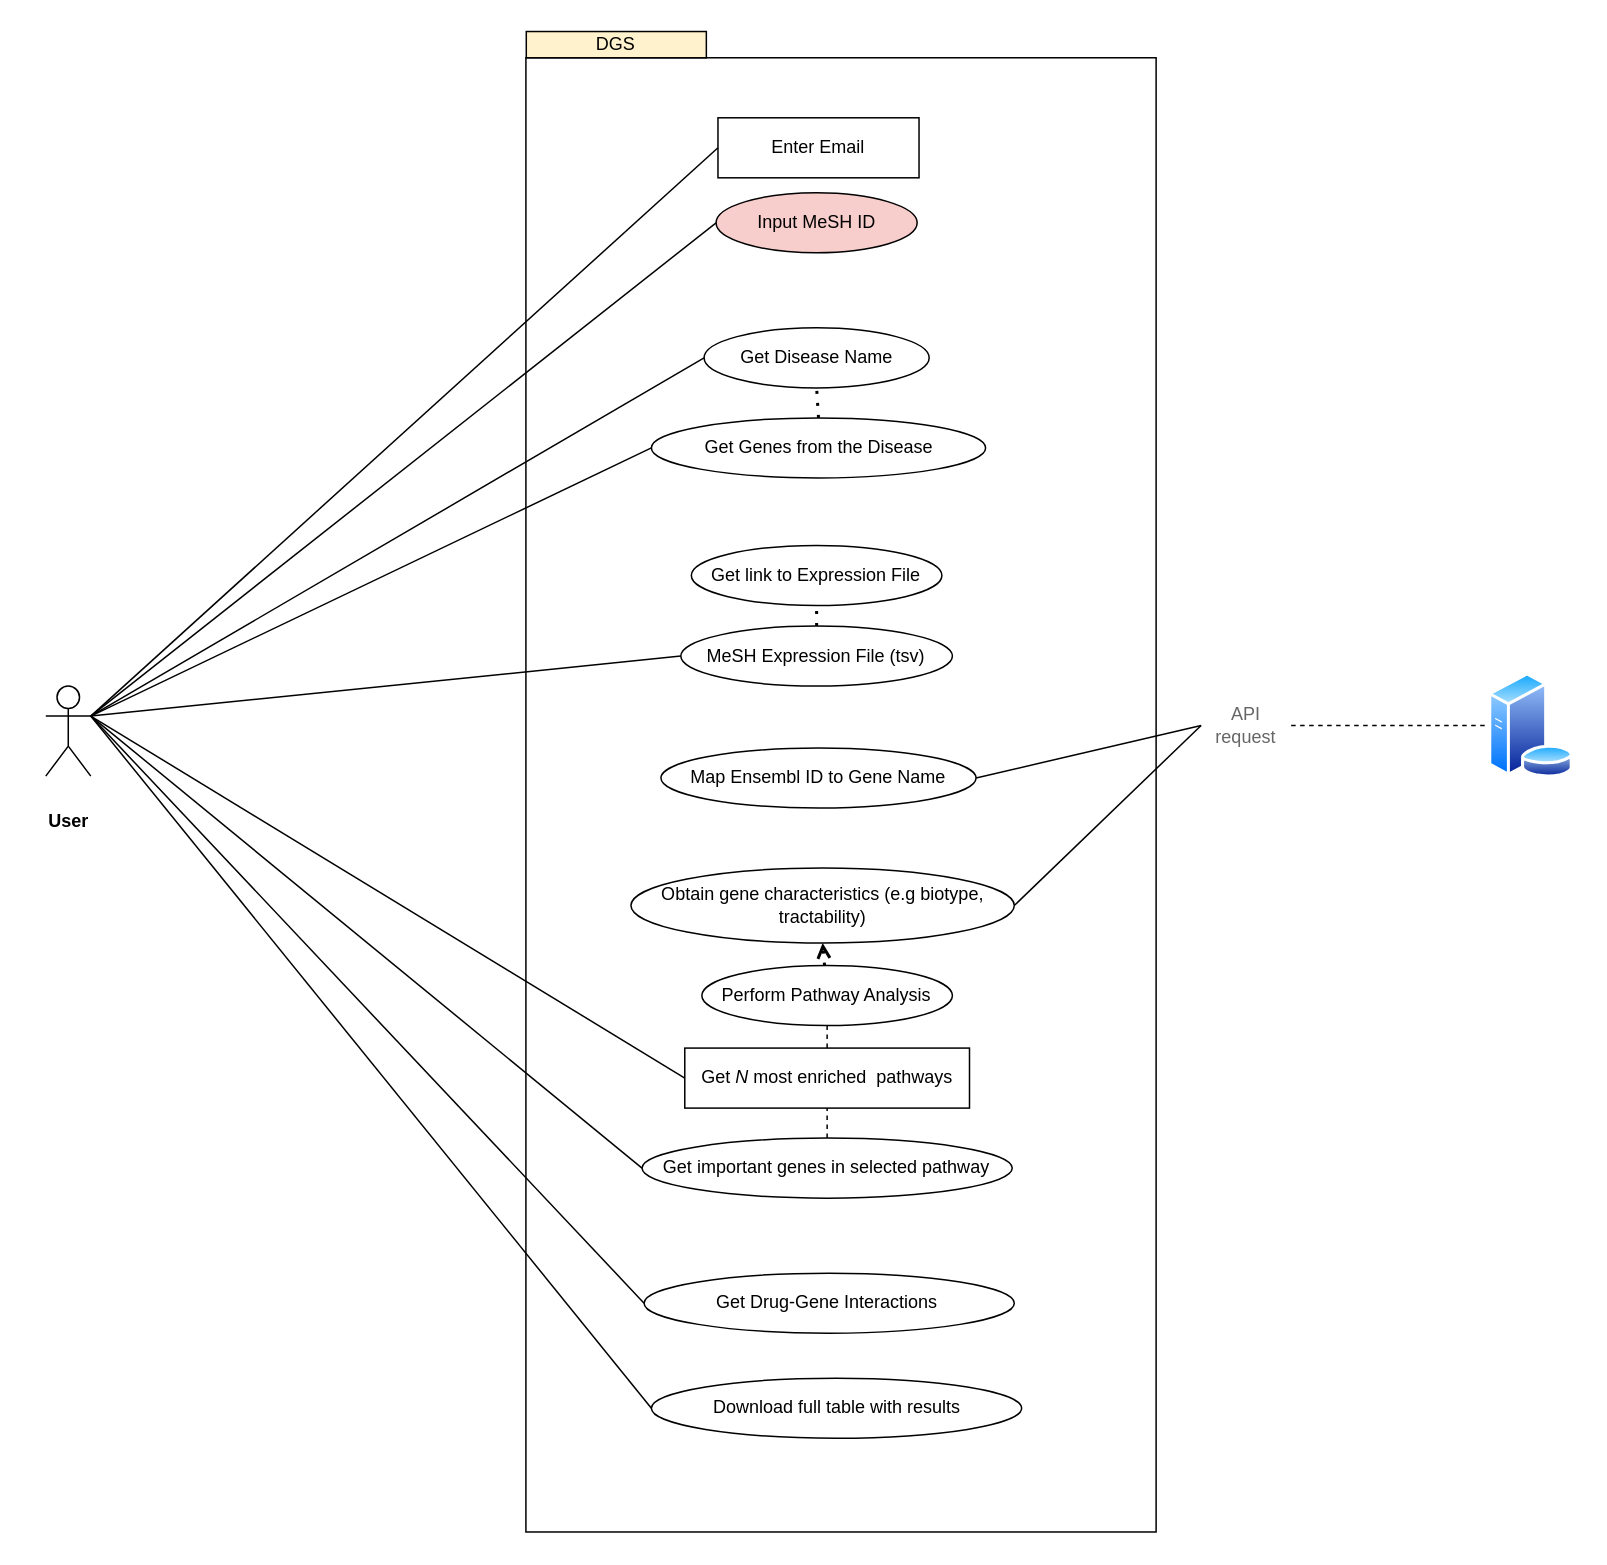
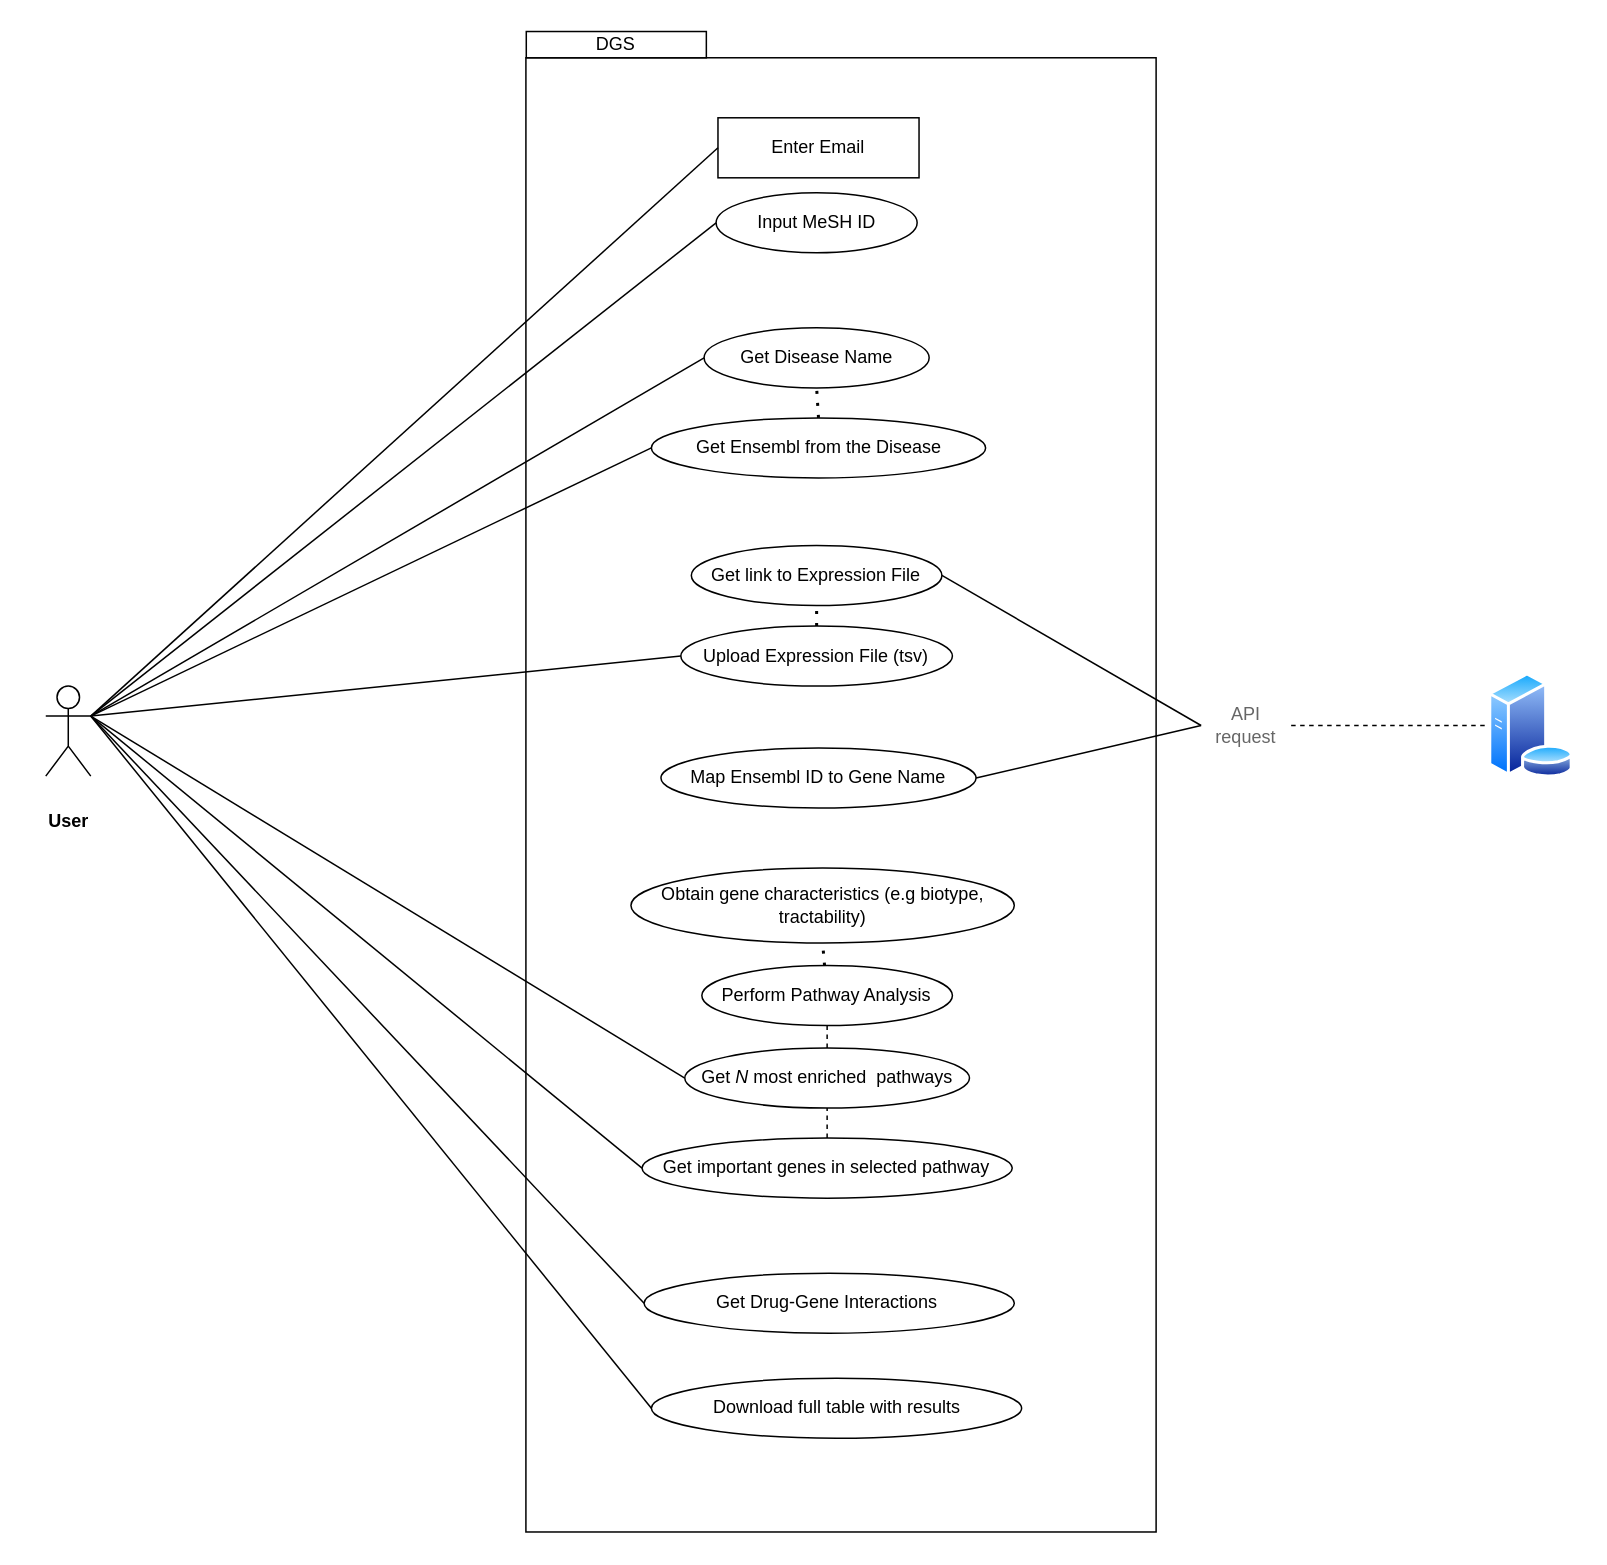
(616, 45) -> (616, 45)
(816, 223) -> (816, 223)
(819, 448) -> (819, 448)
none -> (1071, 650)
(816, 656) -> (816, 656)
(1107, 816) -> none
(823, 953) -> (823, 950)
(827, 1078) -> (827, 1078)
